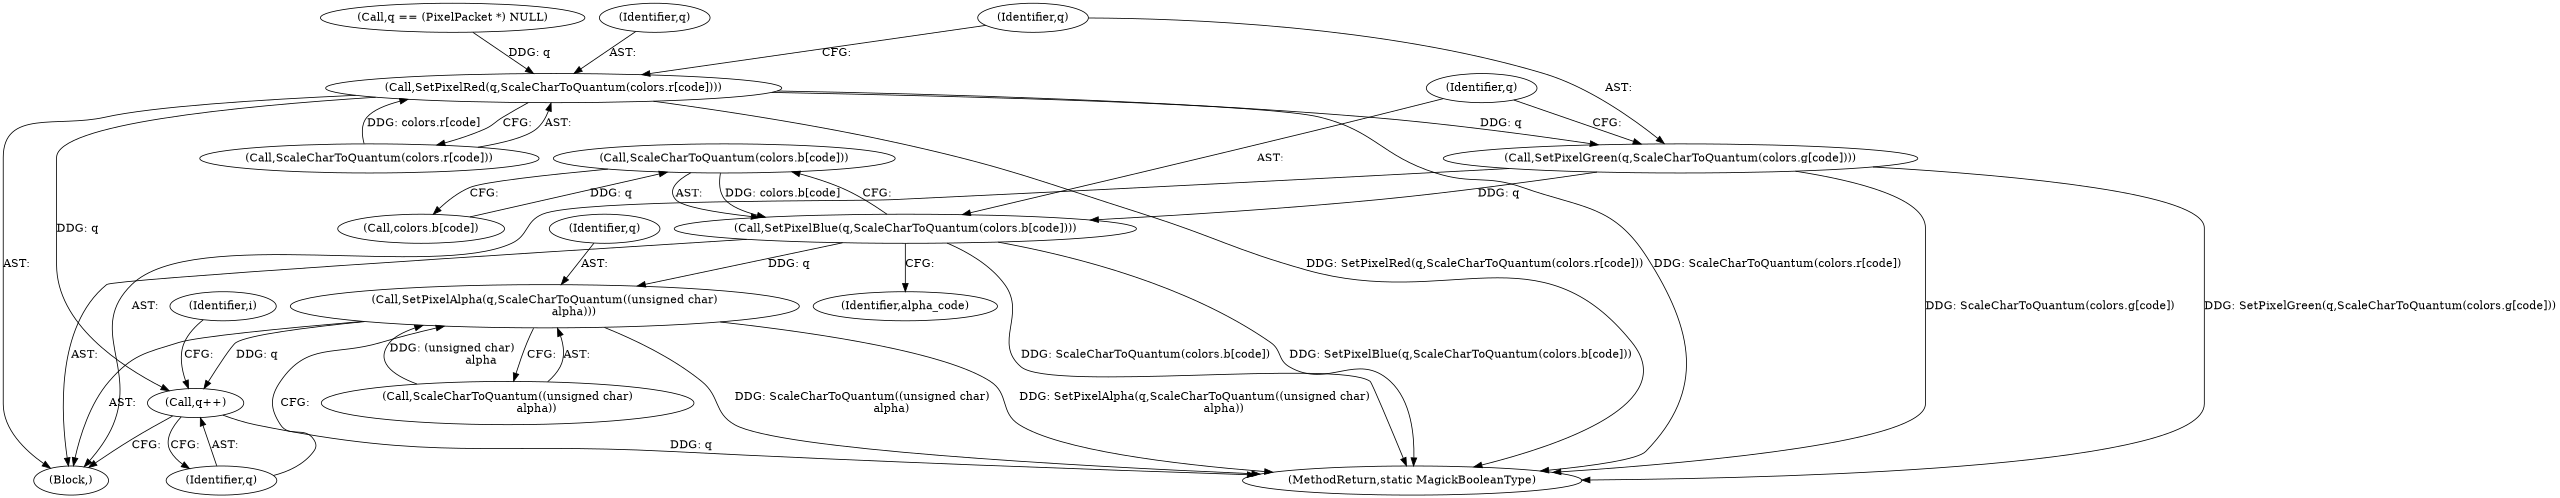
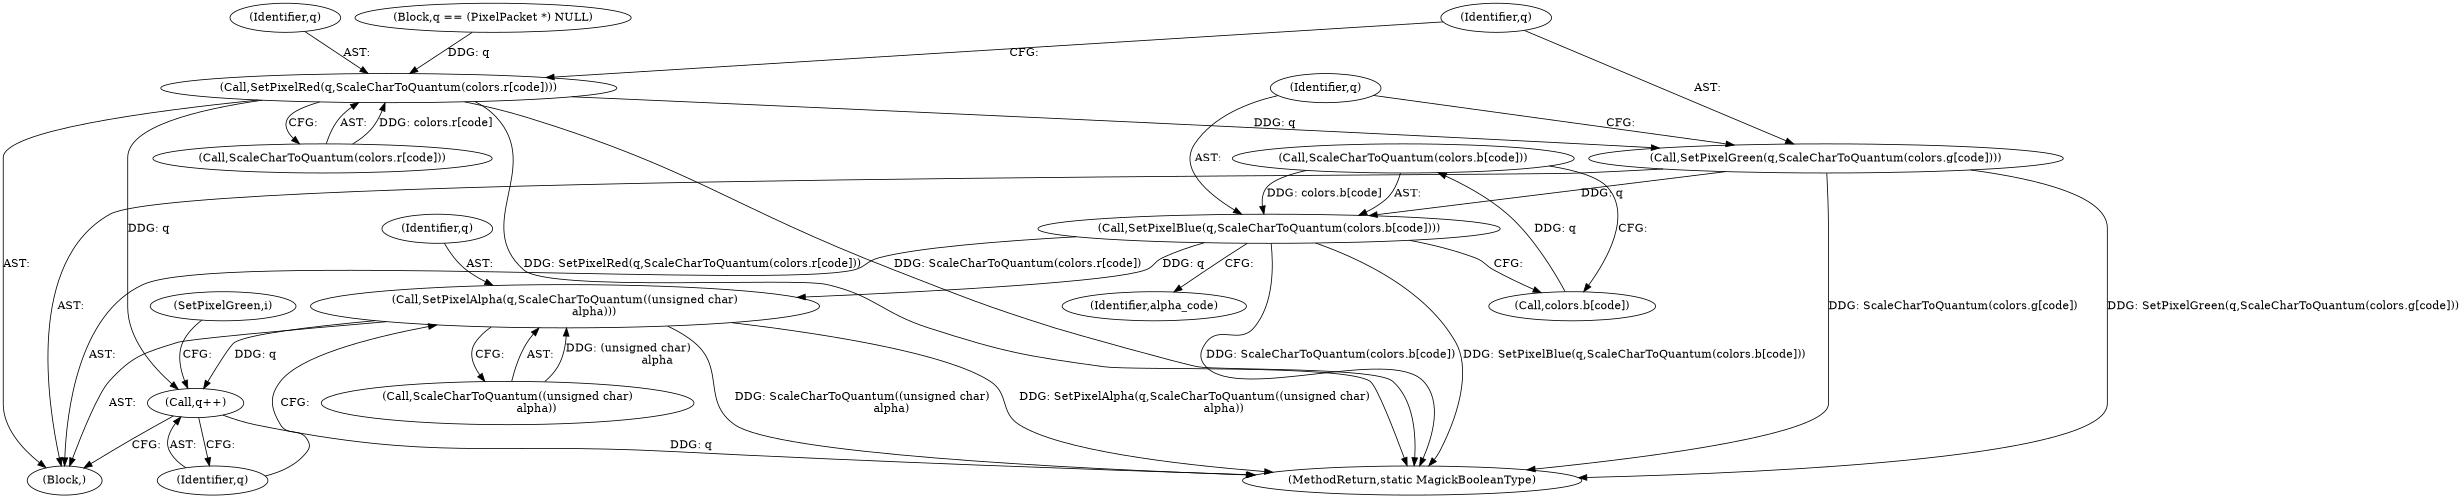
(453, 18) -> (493, 18)
(846, 190) -> (1475, 258)
(223, 306) -> (223, 306)
